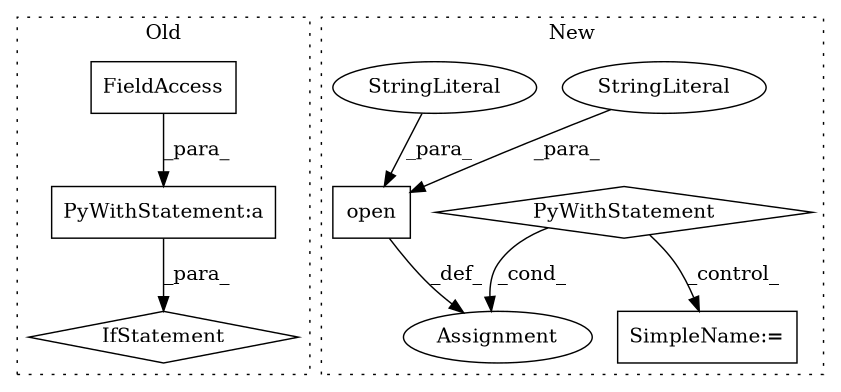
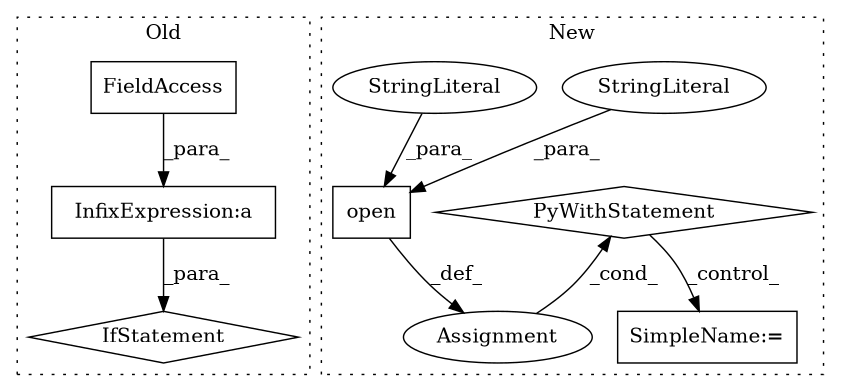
(164, 212) -> (164, 212)
(507, 253) -> (573, 285)
